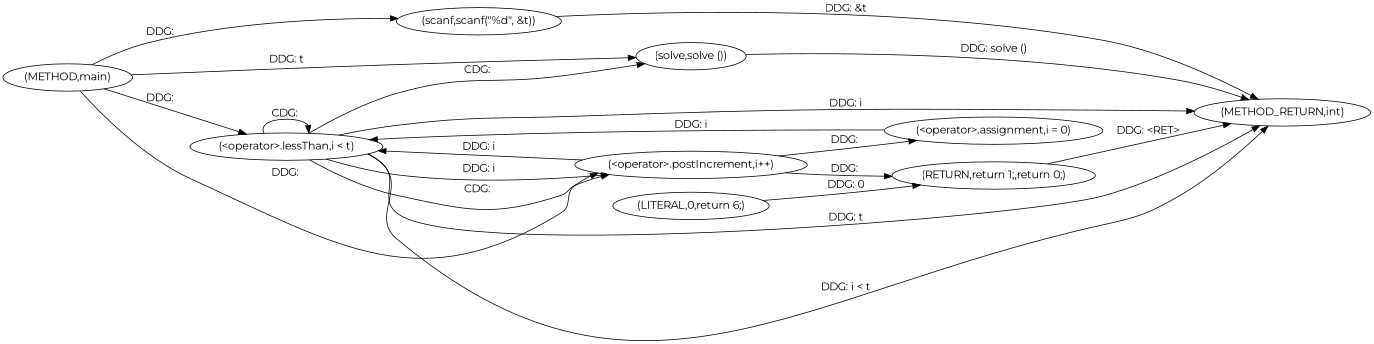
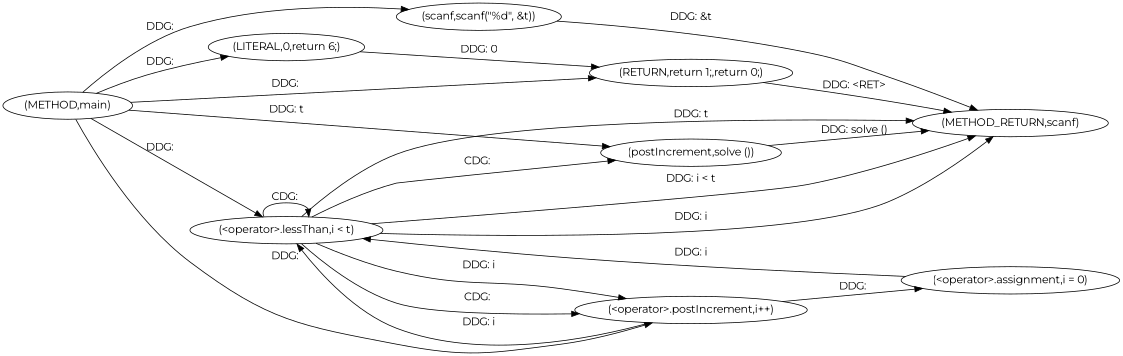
(691, 56) -> (691, 153)
none -> (158, 72)
(1282, 112) -> (1010, 123)
(835, 175) -> (360, 90)
